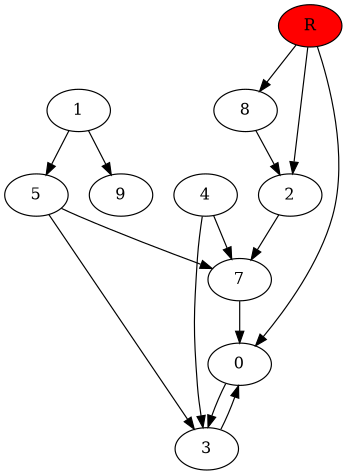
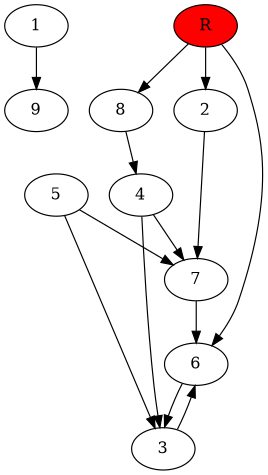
(60, 147) -> none
(265, 147) -> (130, 147)
(240, 364) -> (196, 364)
